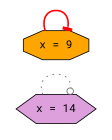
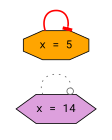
(56, 45) -> (56, 45)
